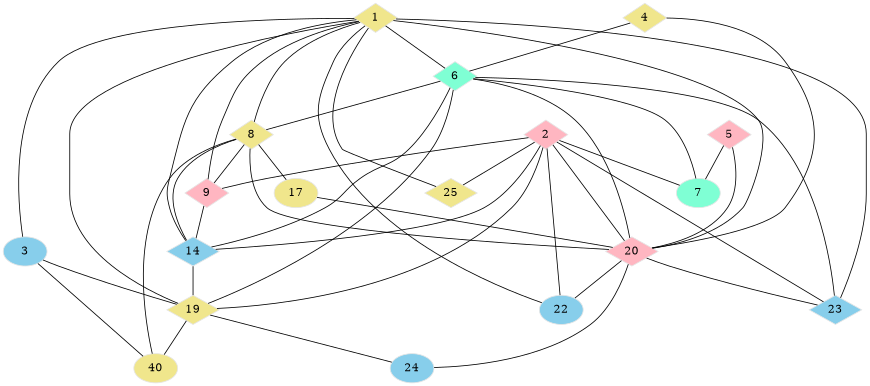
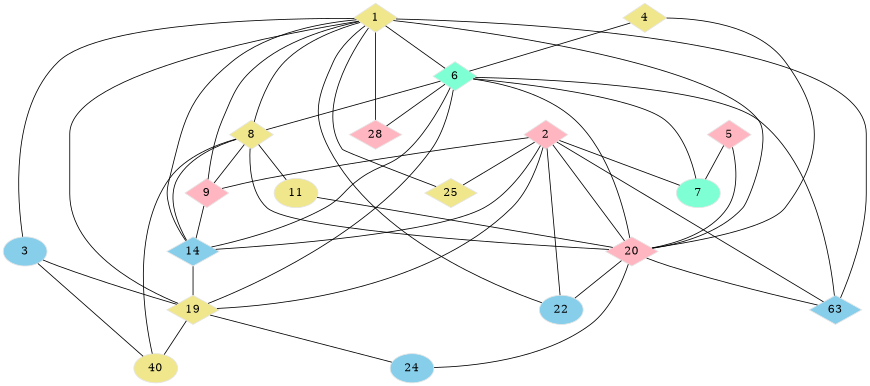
none -> (376, 135)
(296, 193) -> (296, 193)
(835, 310) -> (835, 310)
